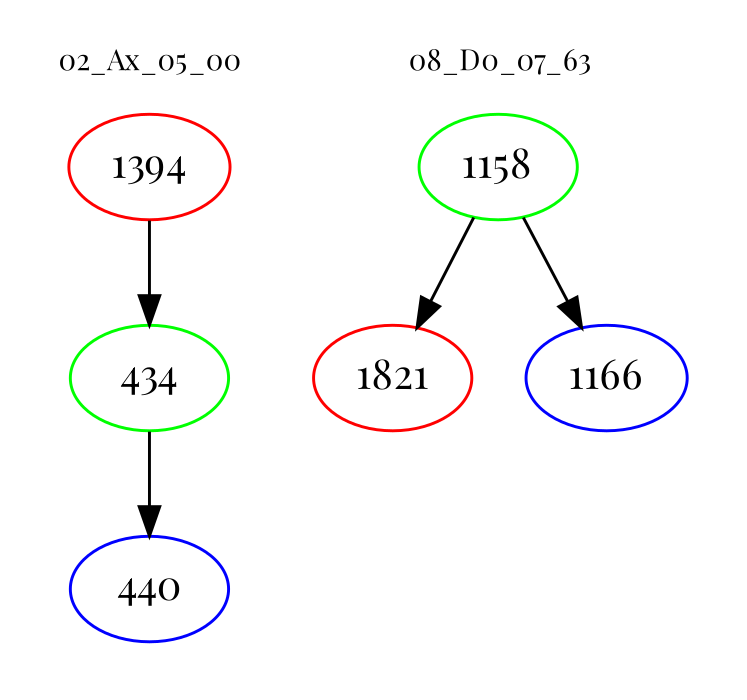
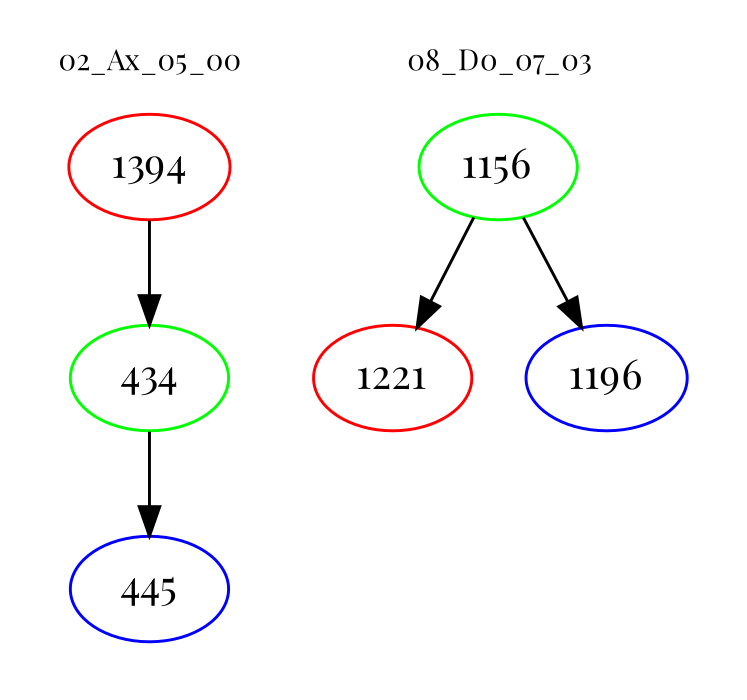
(501, 63) -> (501, 63)
(498, 167) -> (498, 167)
(393, 378) -> (393, 378)
(607, 378) -> (607, 378)
(149, 589) -> (149, 589)
